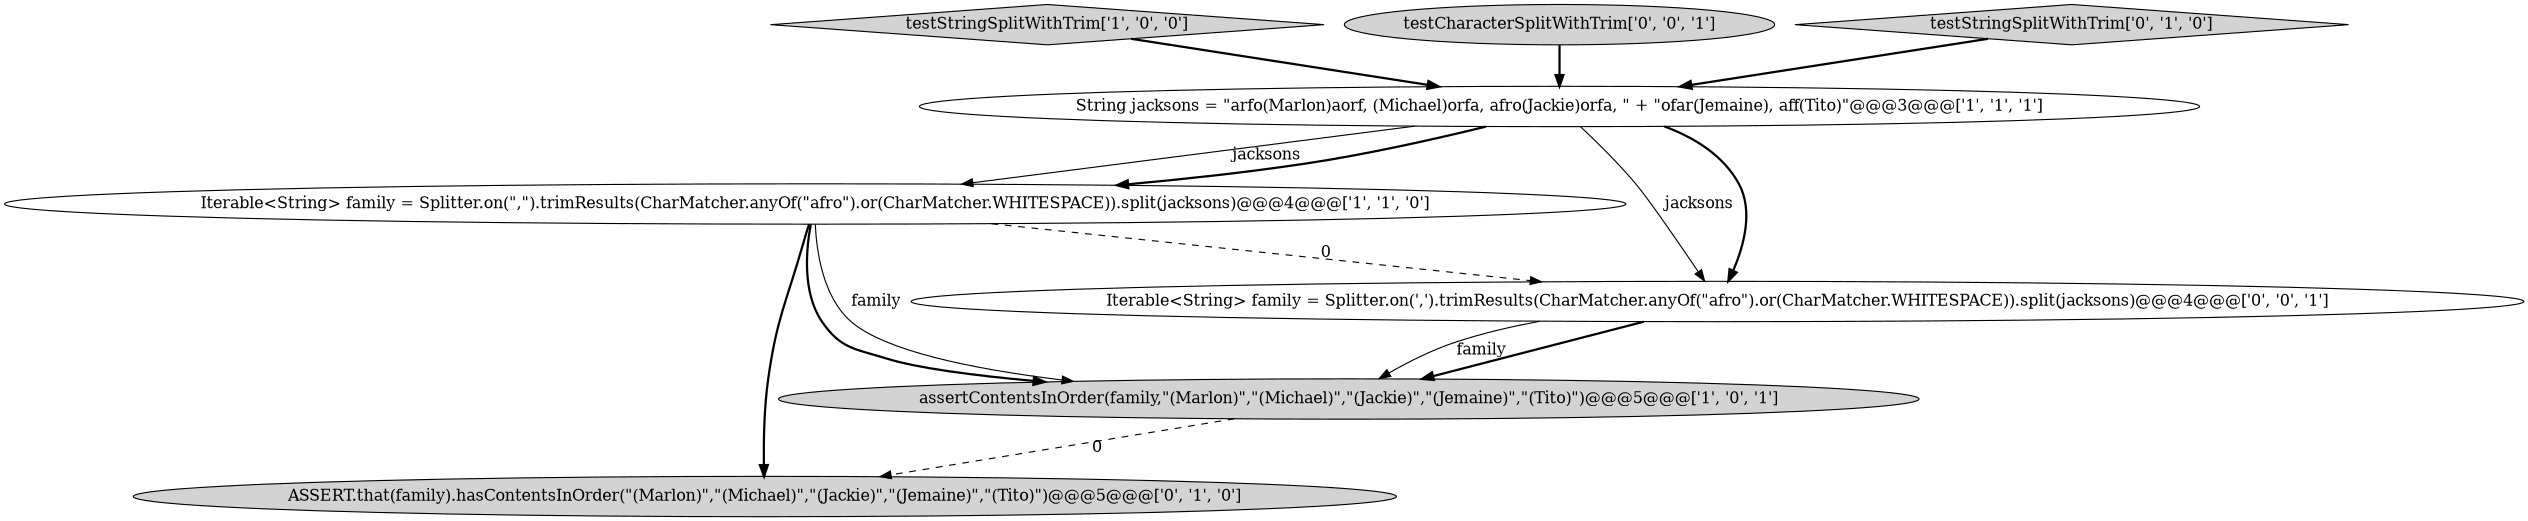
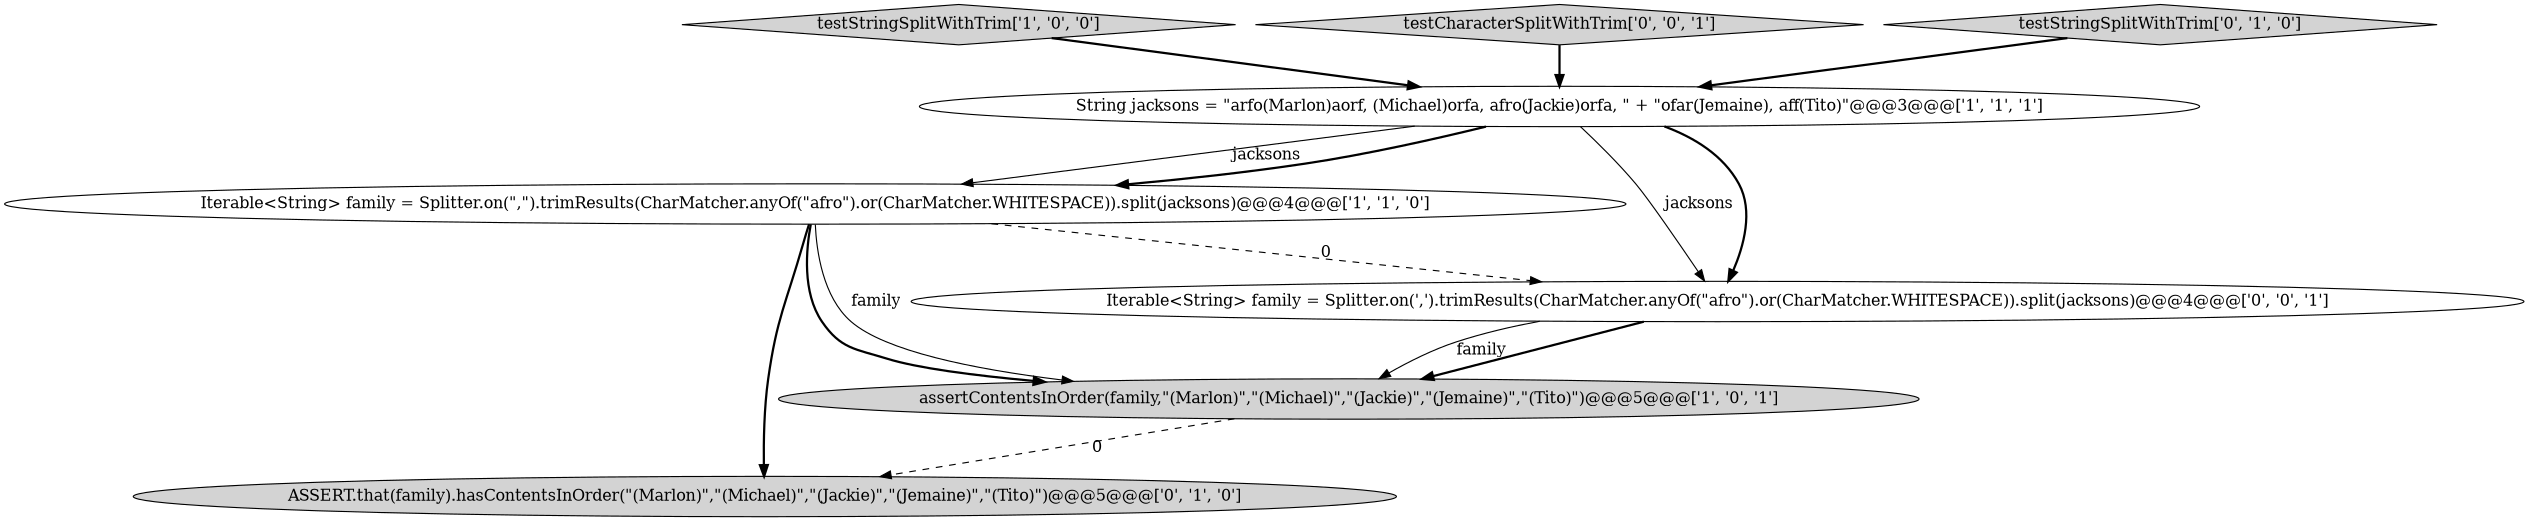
(1560, 25) -> (1560, 25)
